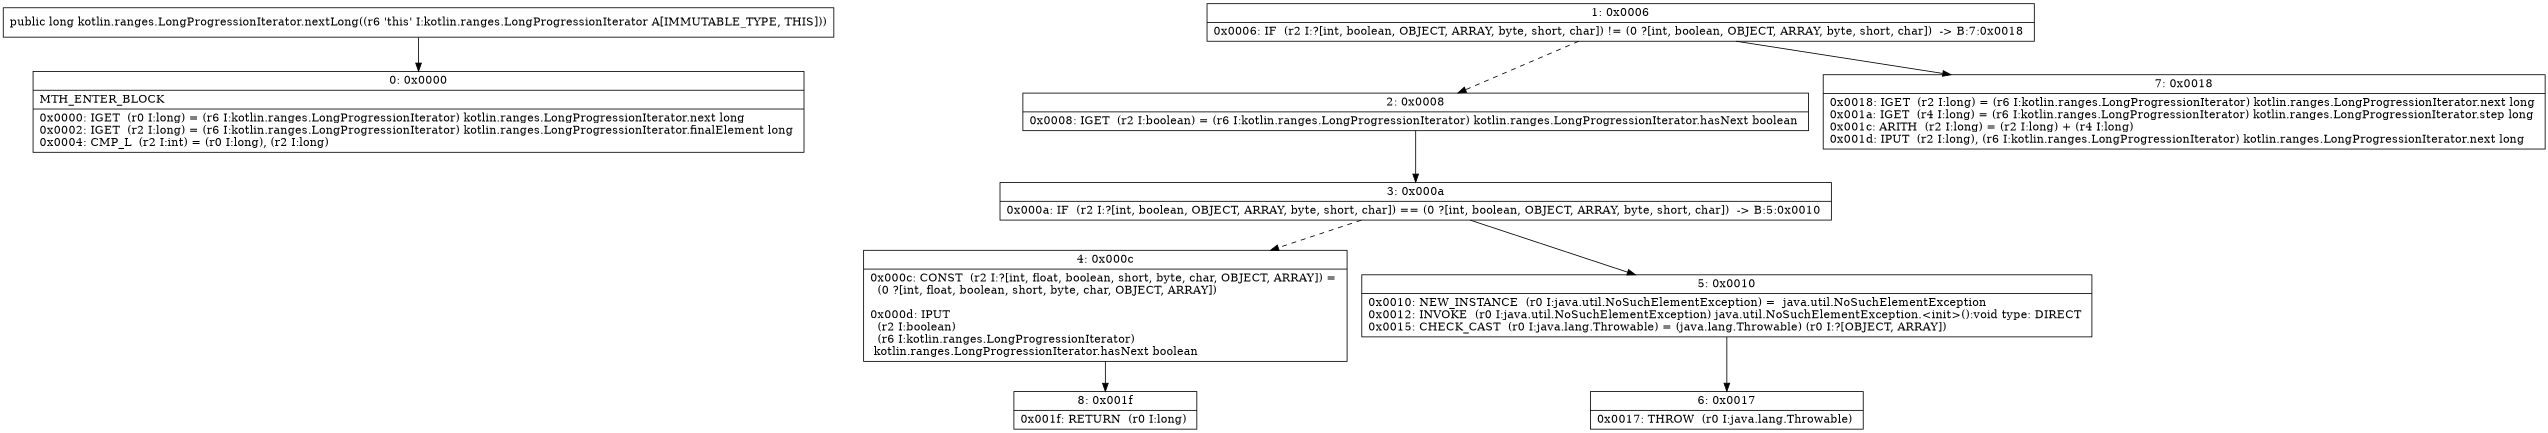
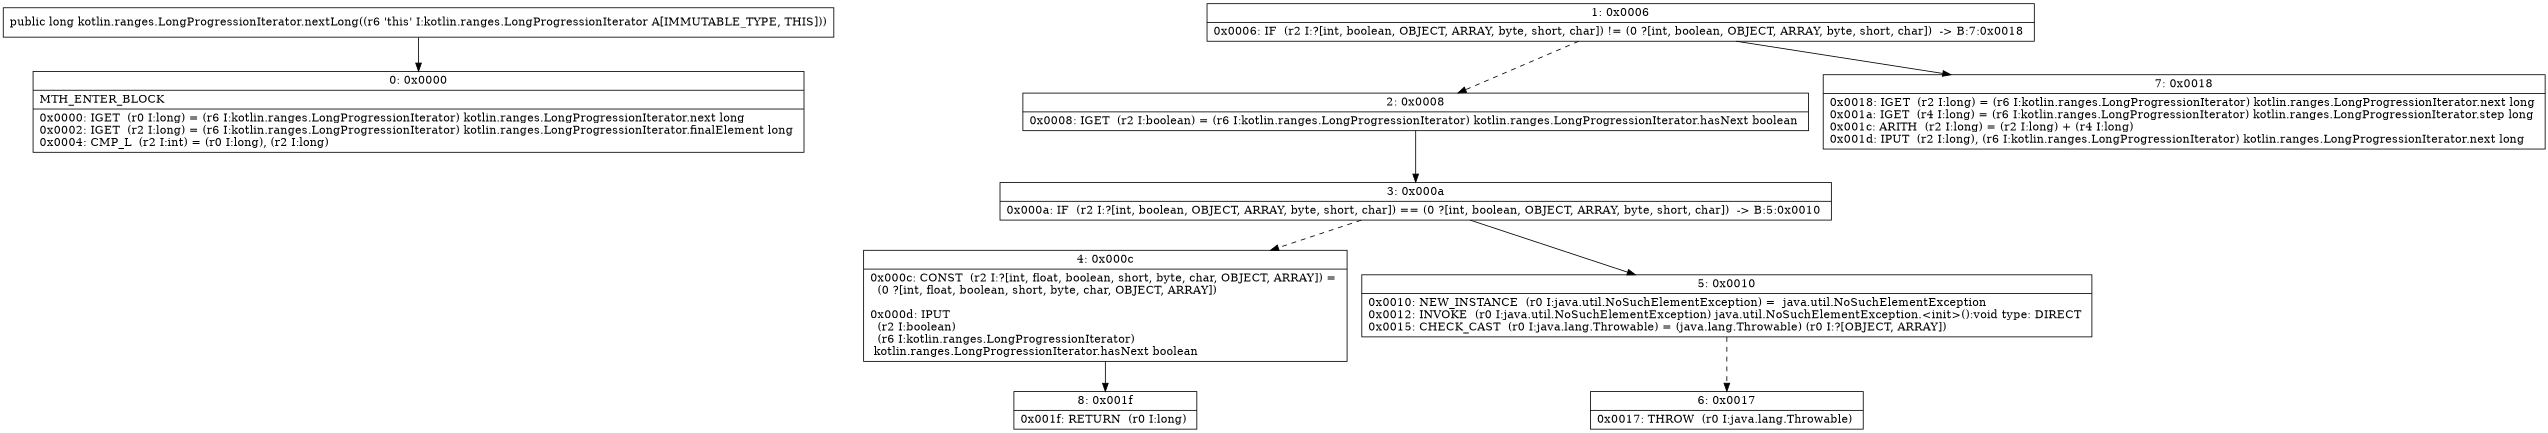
(1727, 360) -> (1727, 360)
